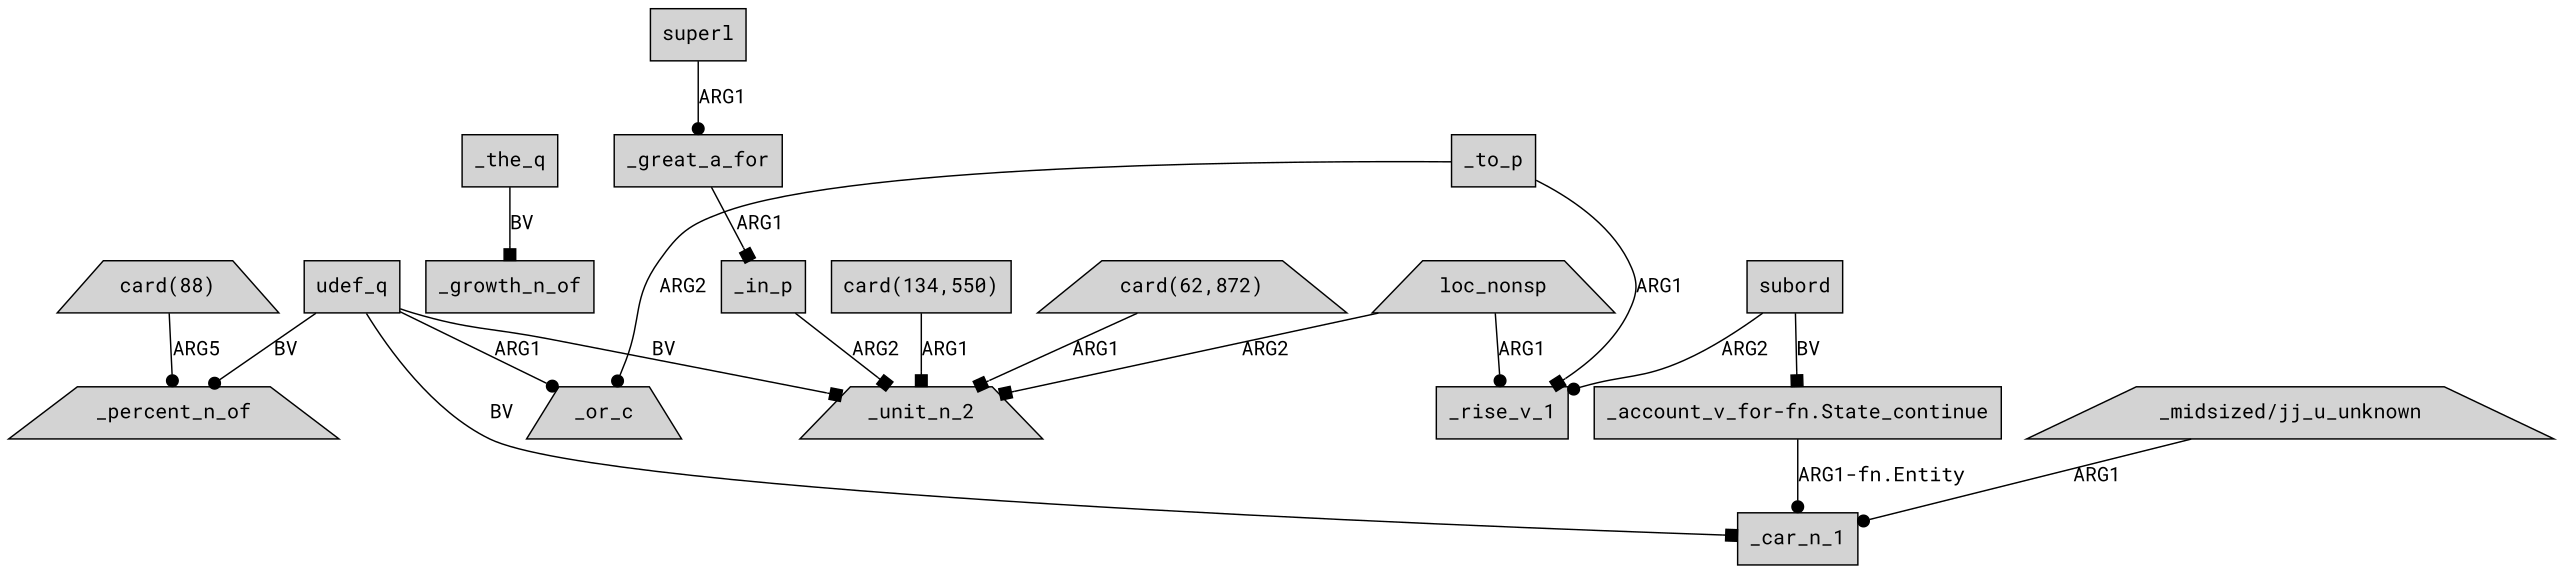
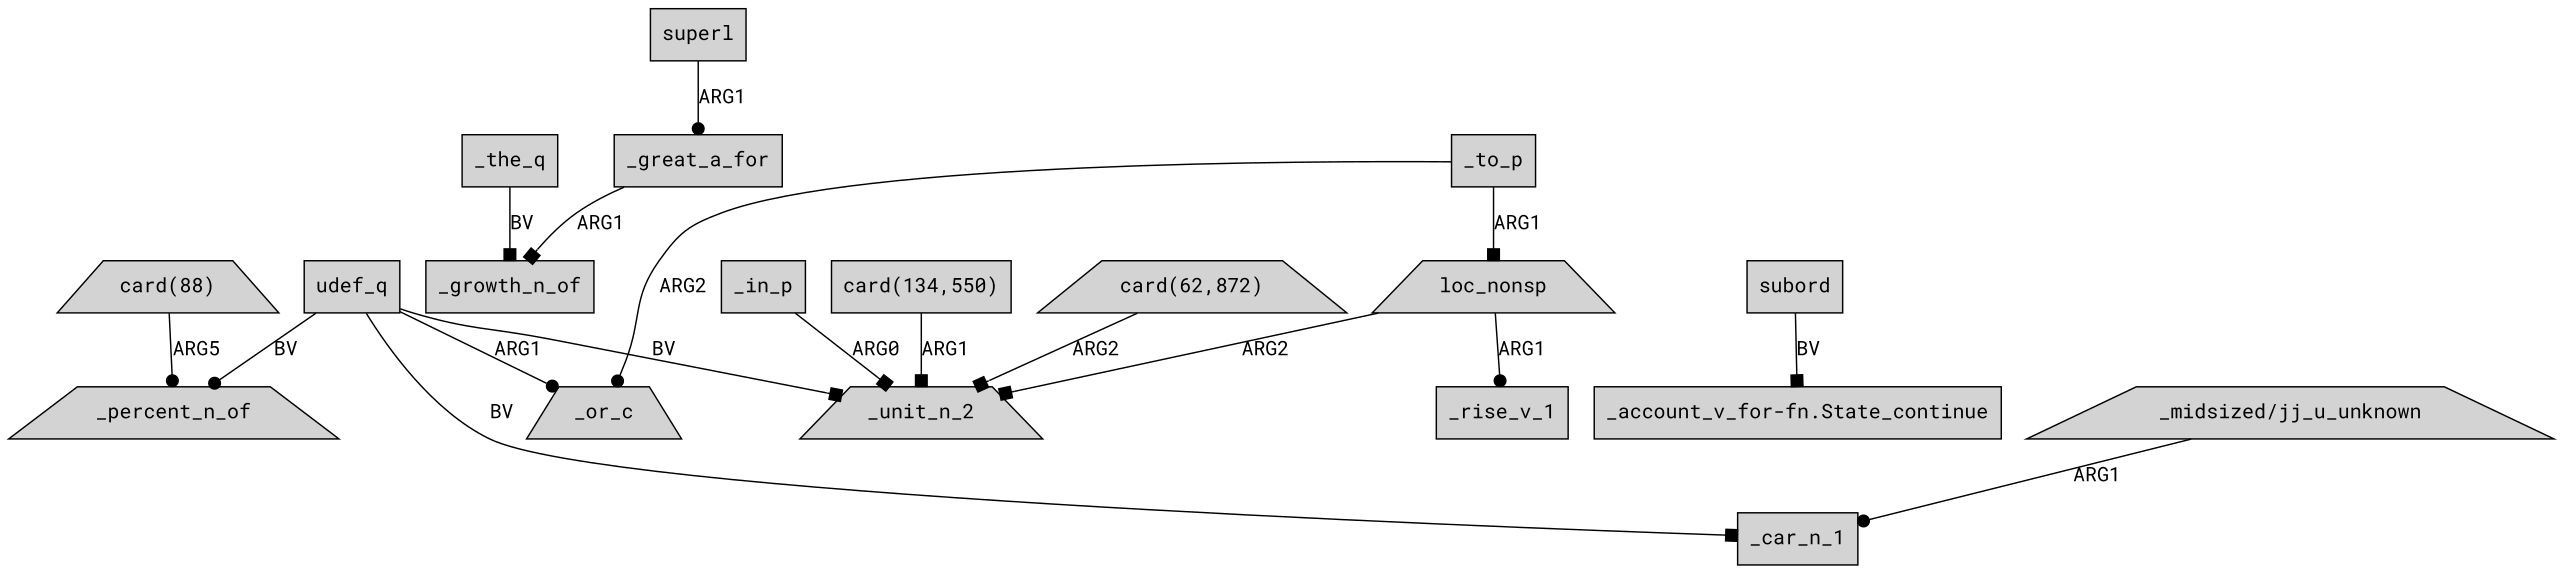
(729, 220) -> (577, 213)
(1633, 271) -> (1494, 217)
(876, 350) -> (876, 350)
(1097, 350) -> (1097, 350)
(1676, 364) -> none
(1798, 470) -> none
